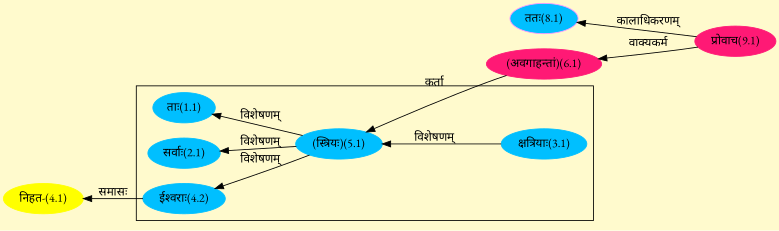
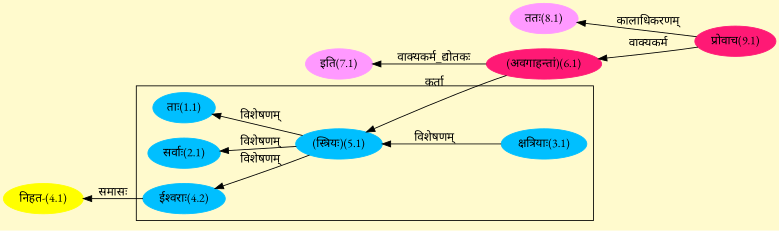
(544, 19) -> (544, 19)
none -> (339, 64)
